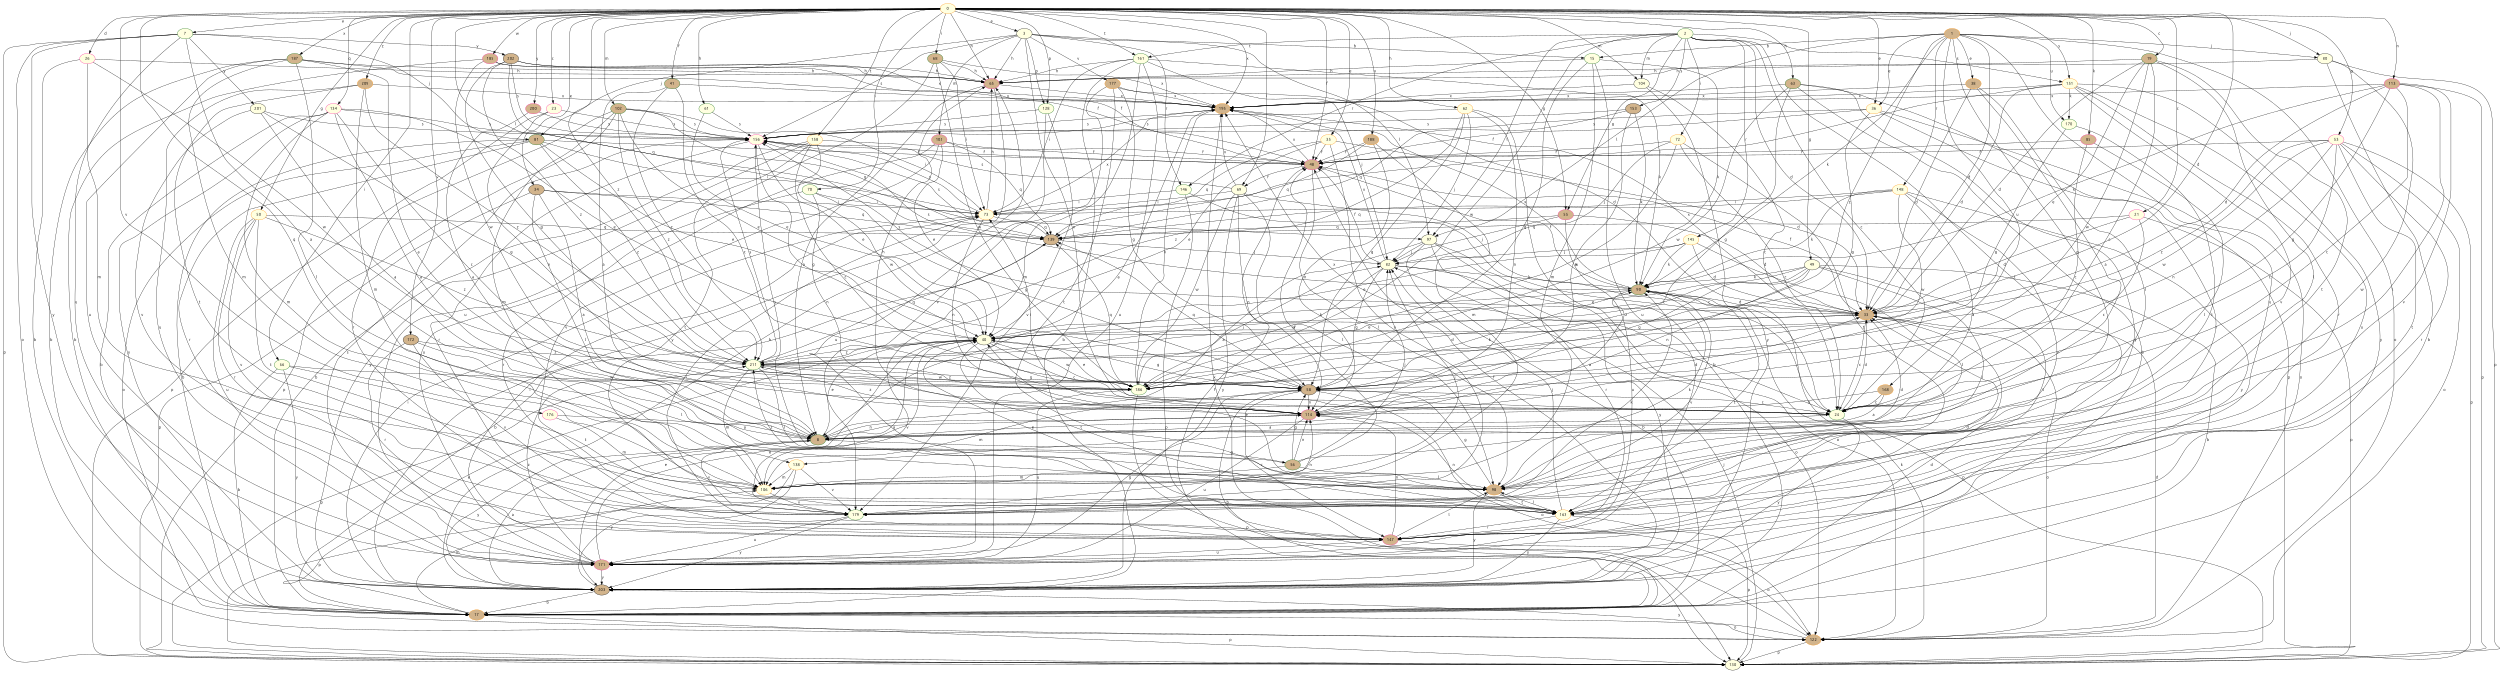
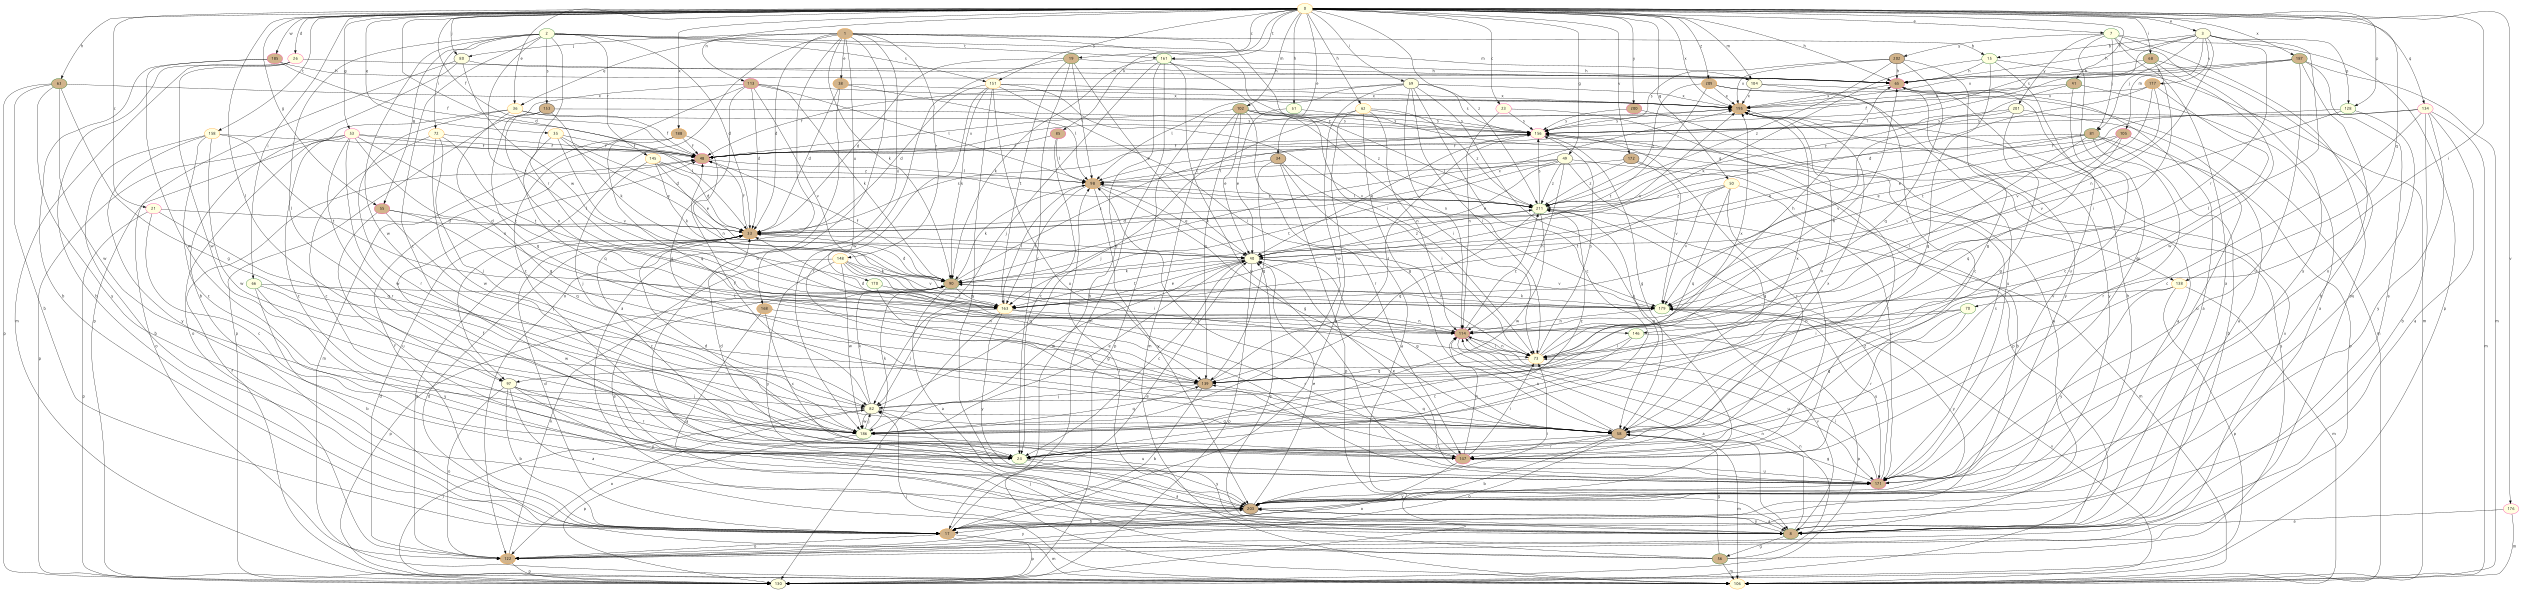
(2069, 102) -> (960, 184)
(1275, 173) -> (1088, 90)
